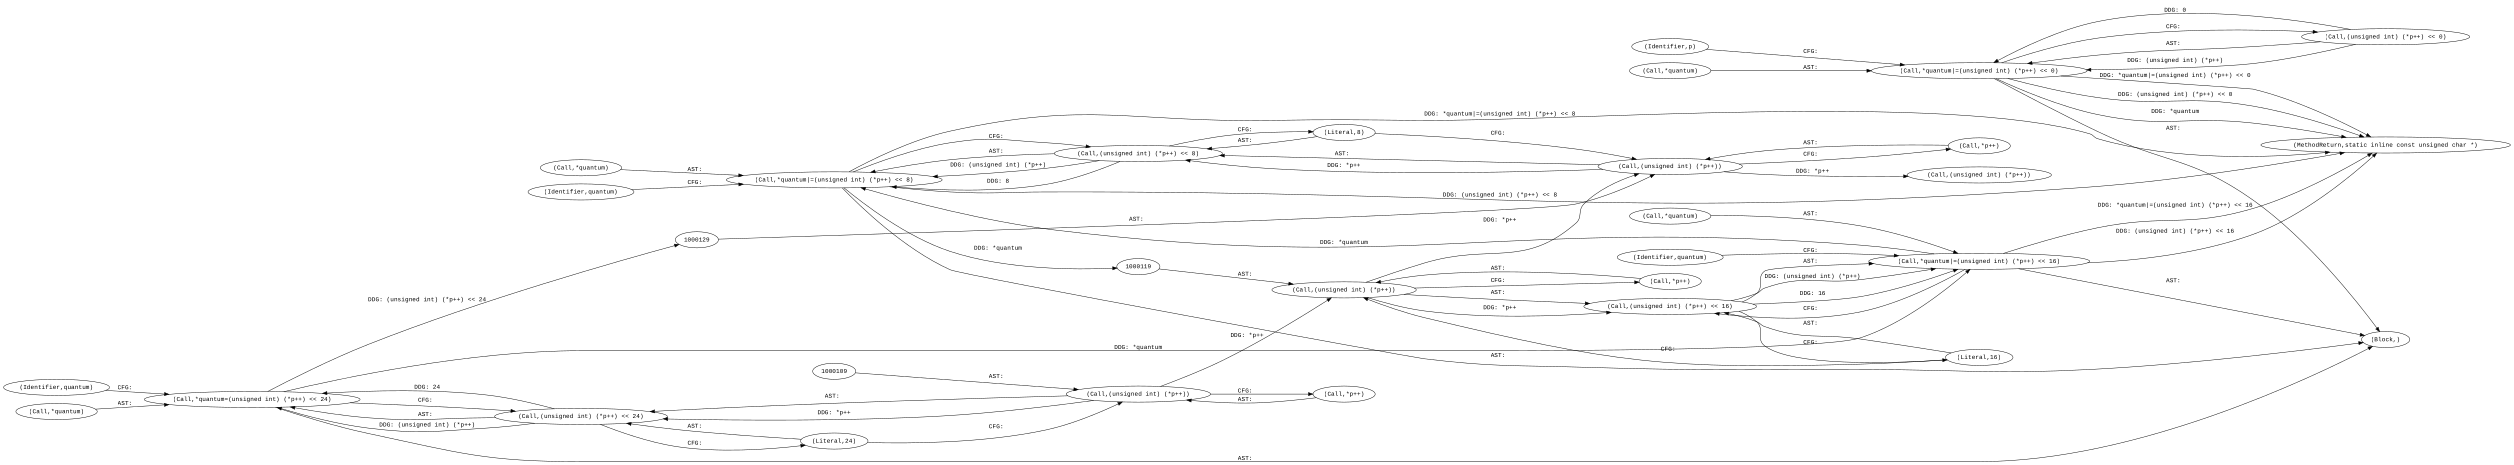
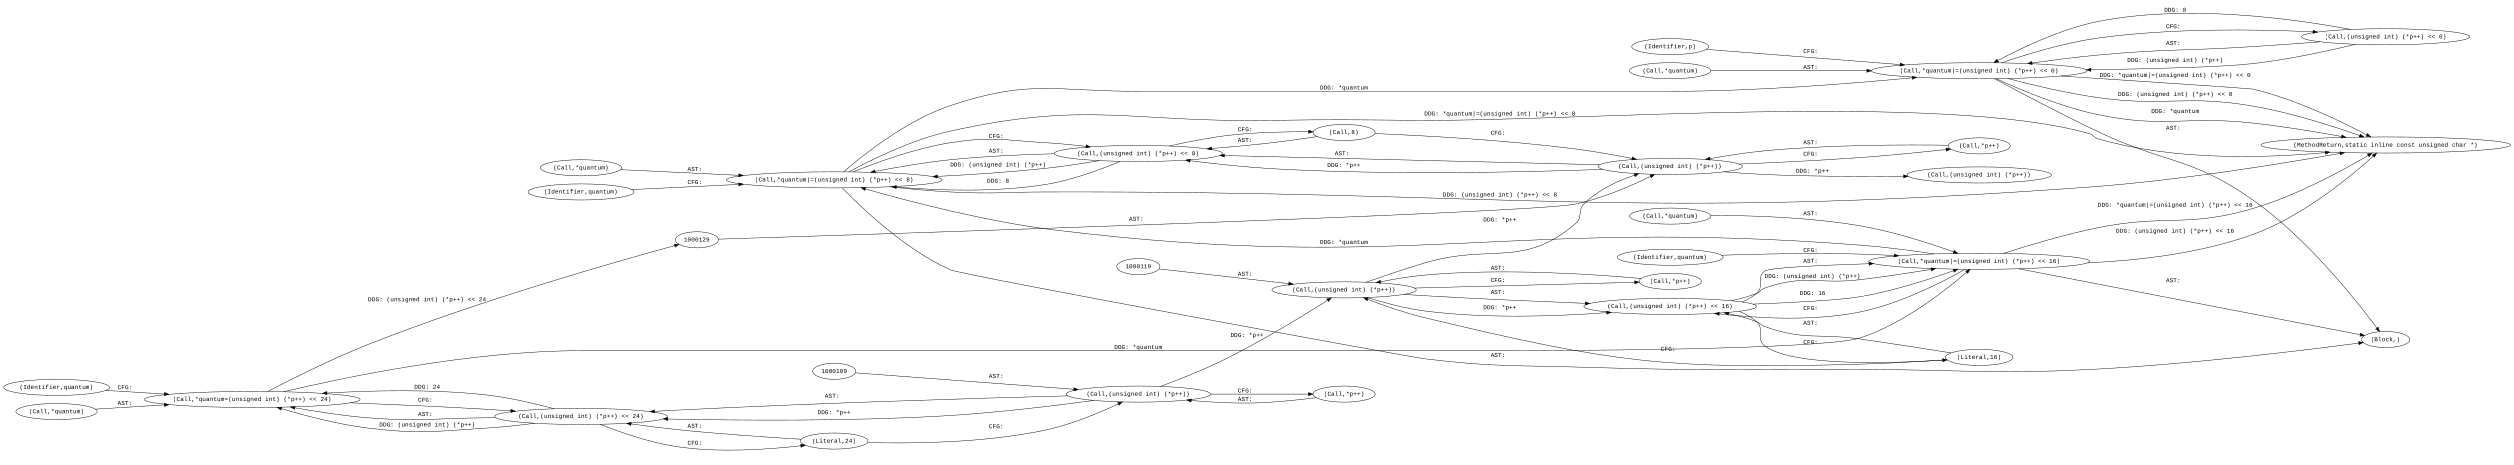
(1344, 132) -> (1344, 132)
(969, 257) -> (1367, 91)
(1329, 462) -> none
